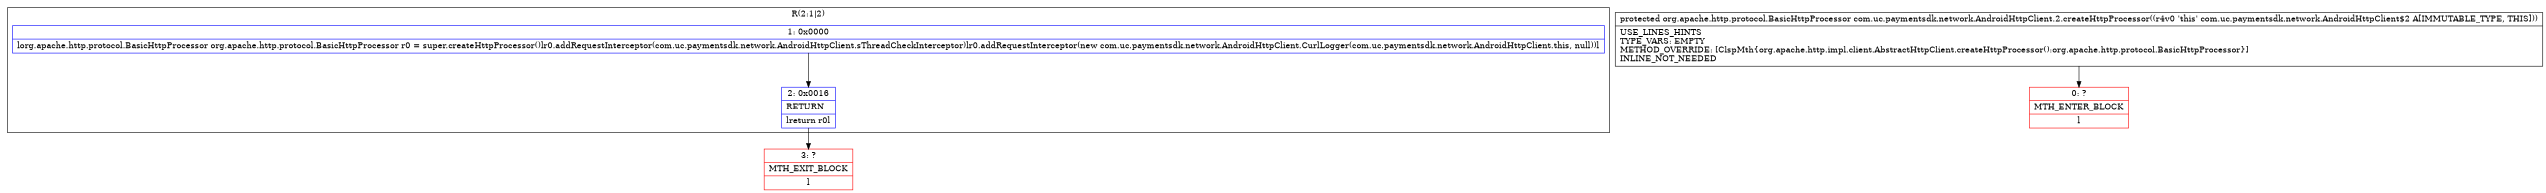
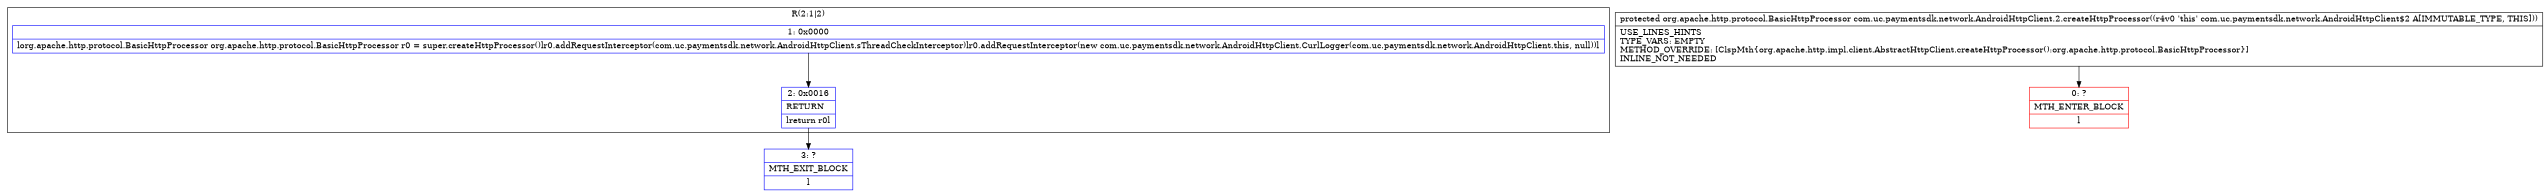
(808, 169) -> (808, 169)
